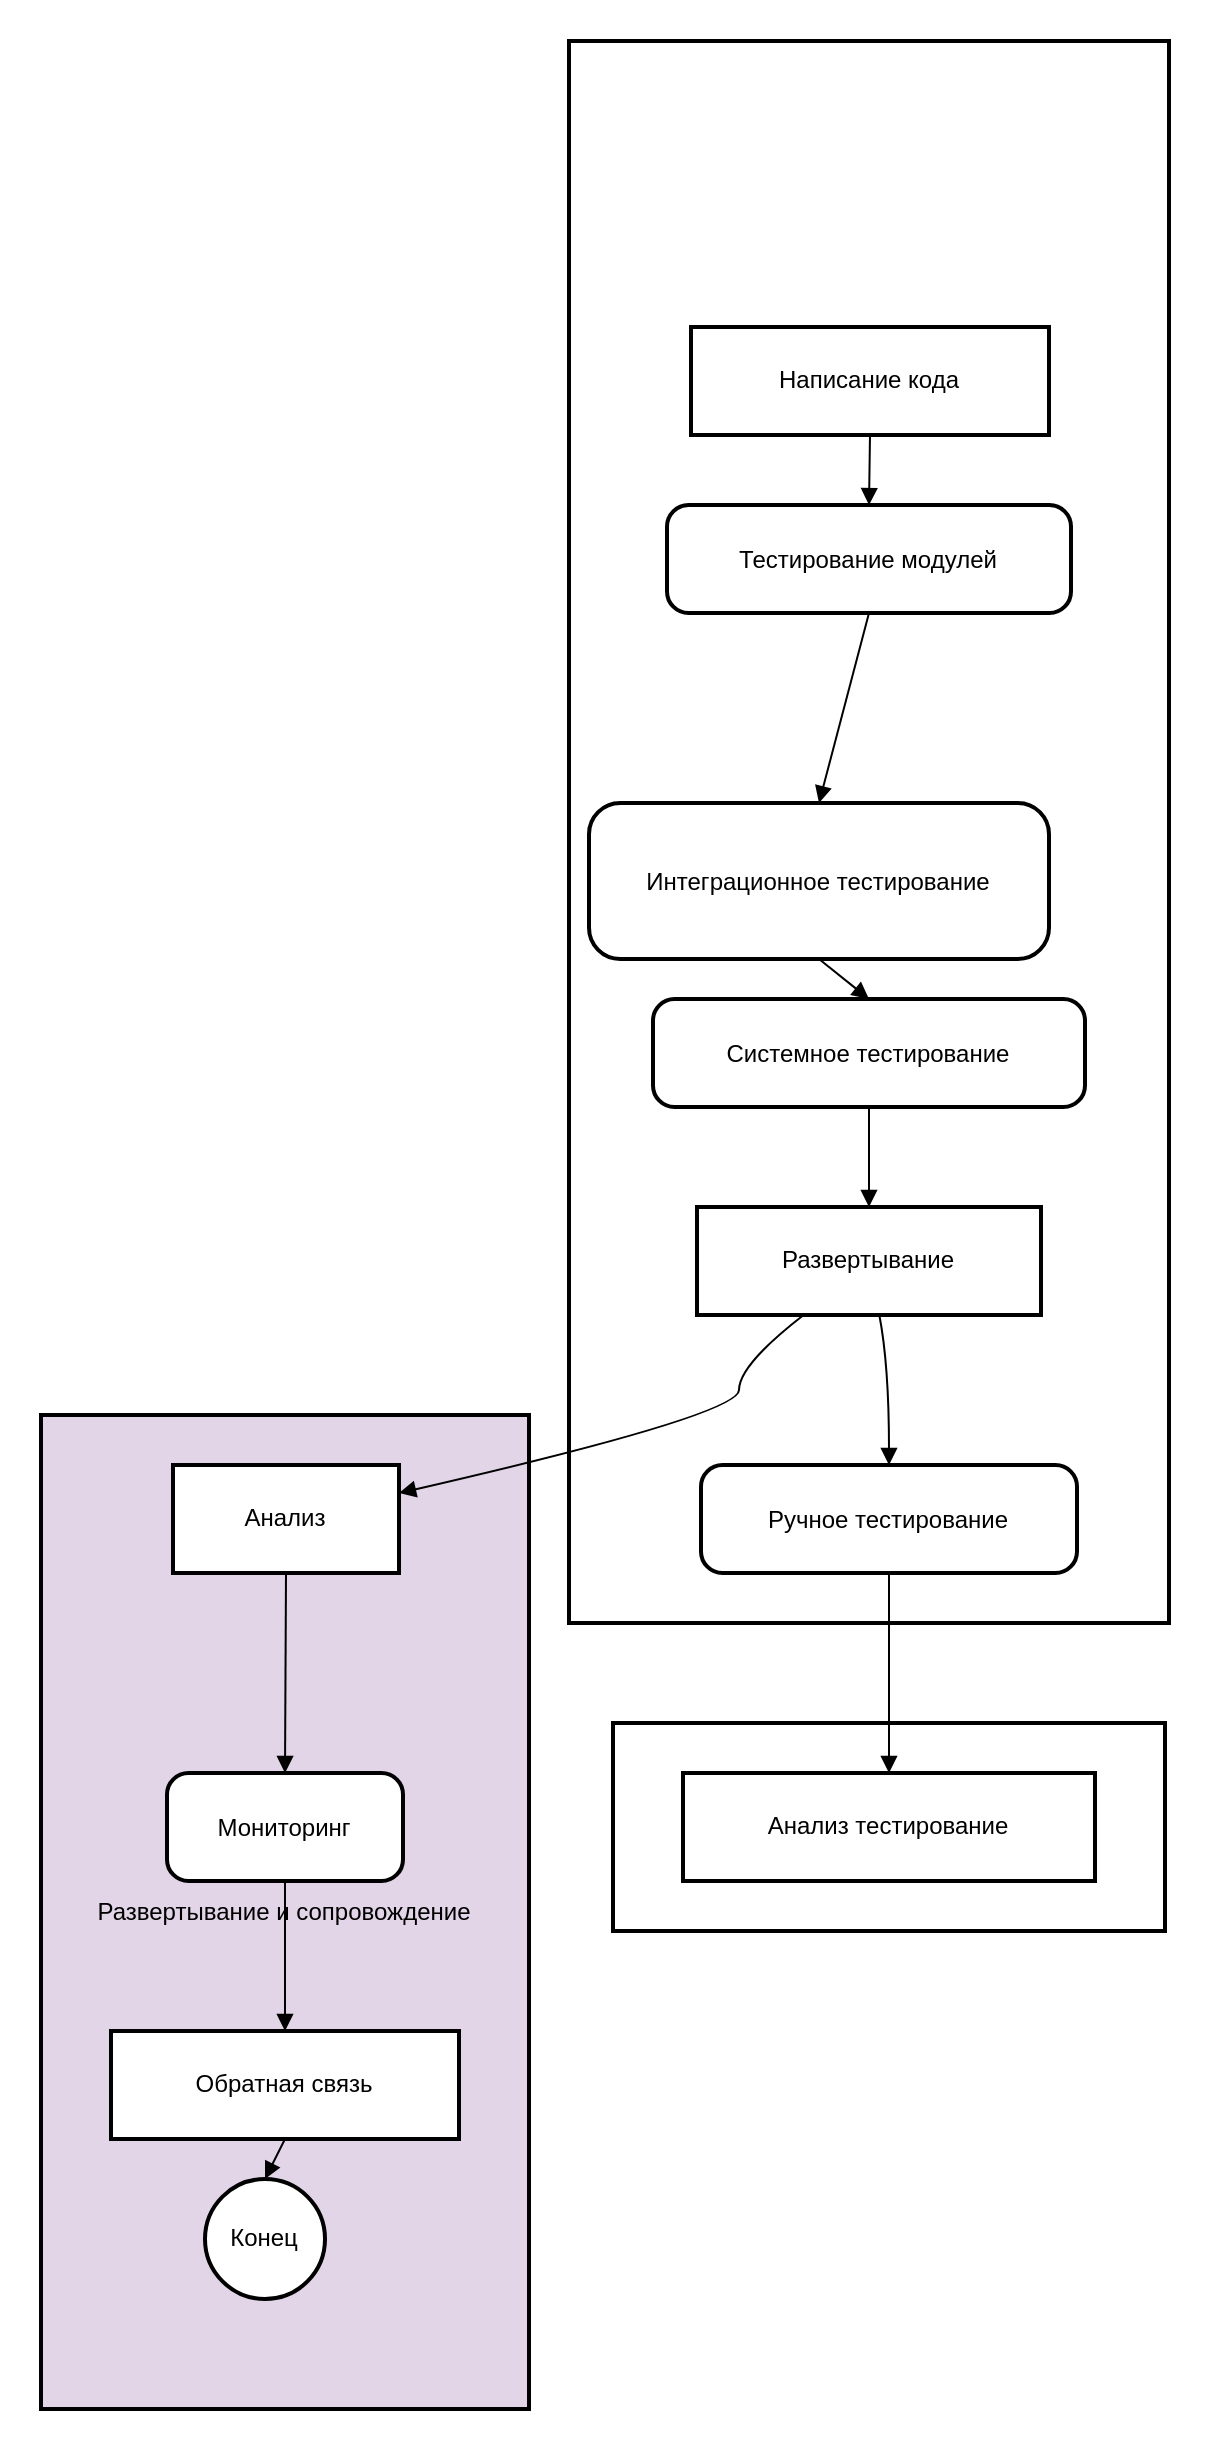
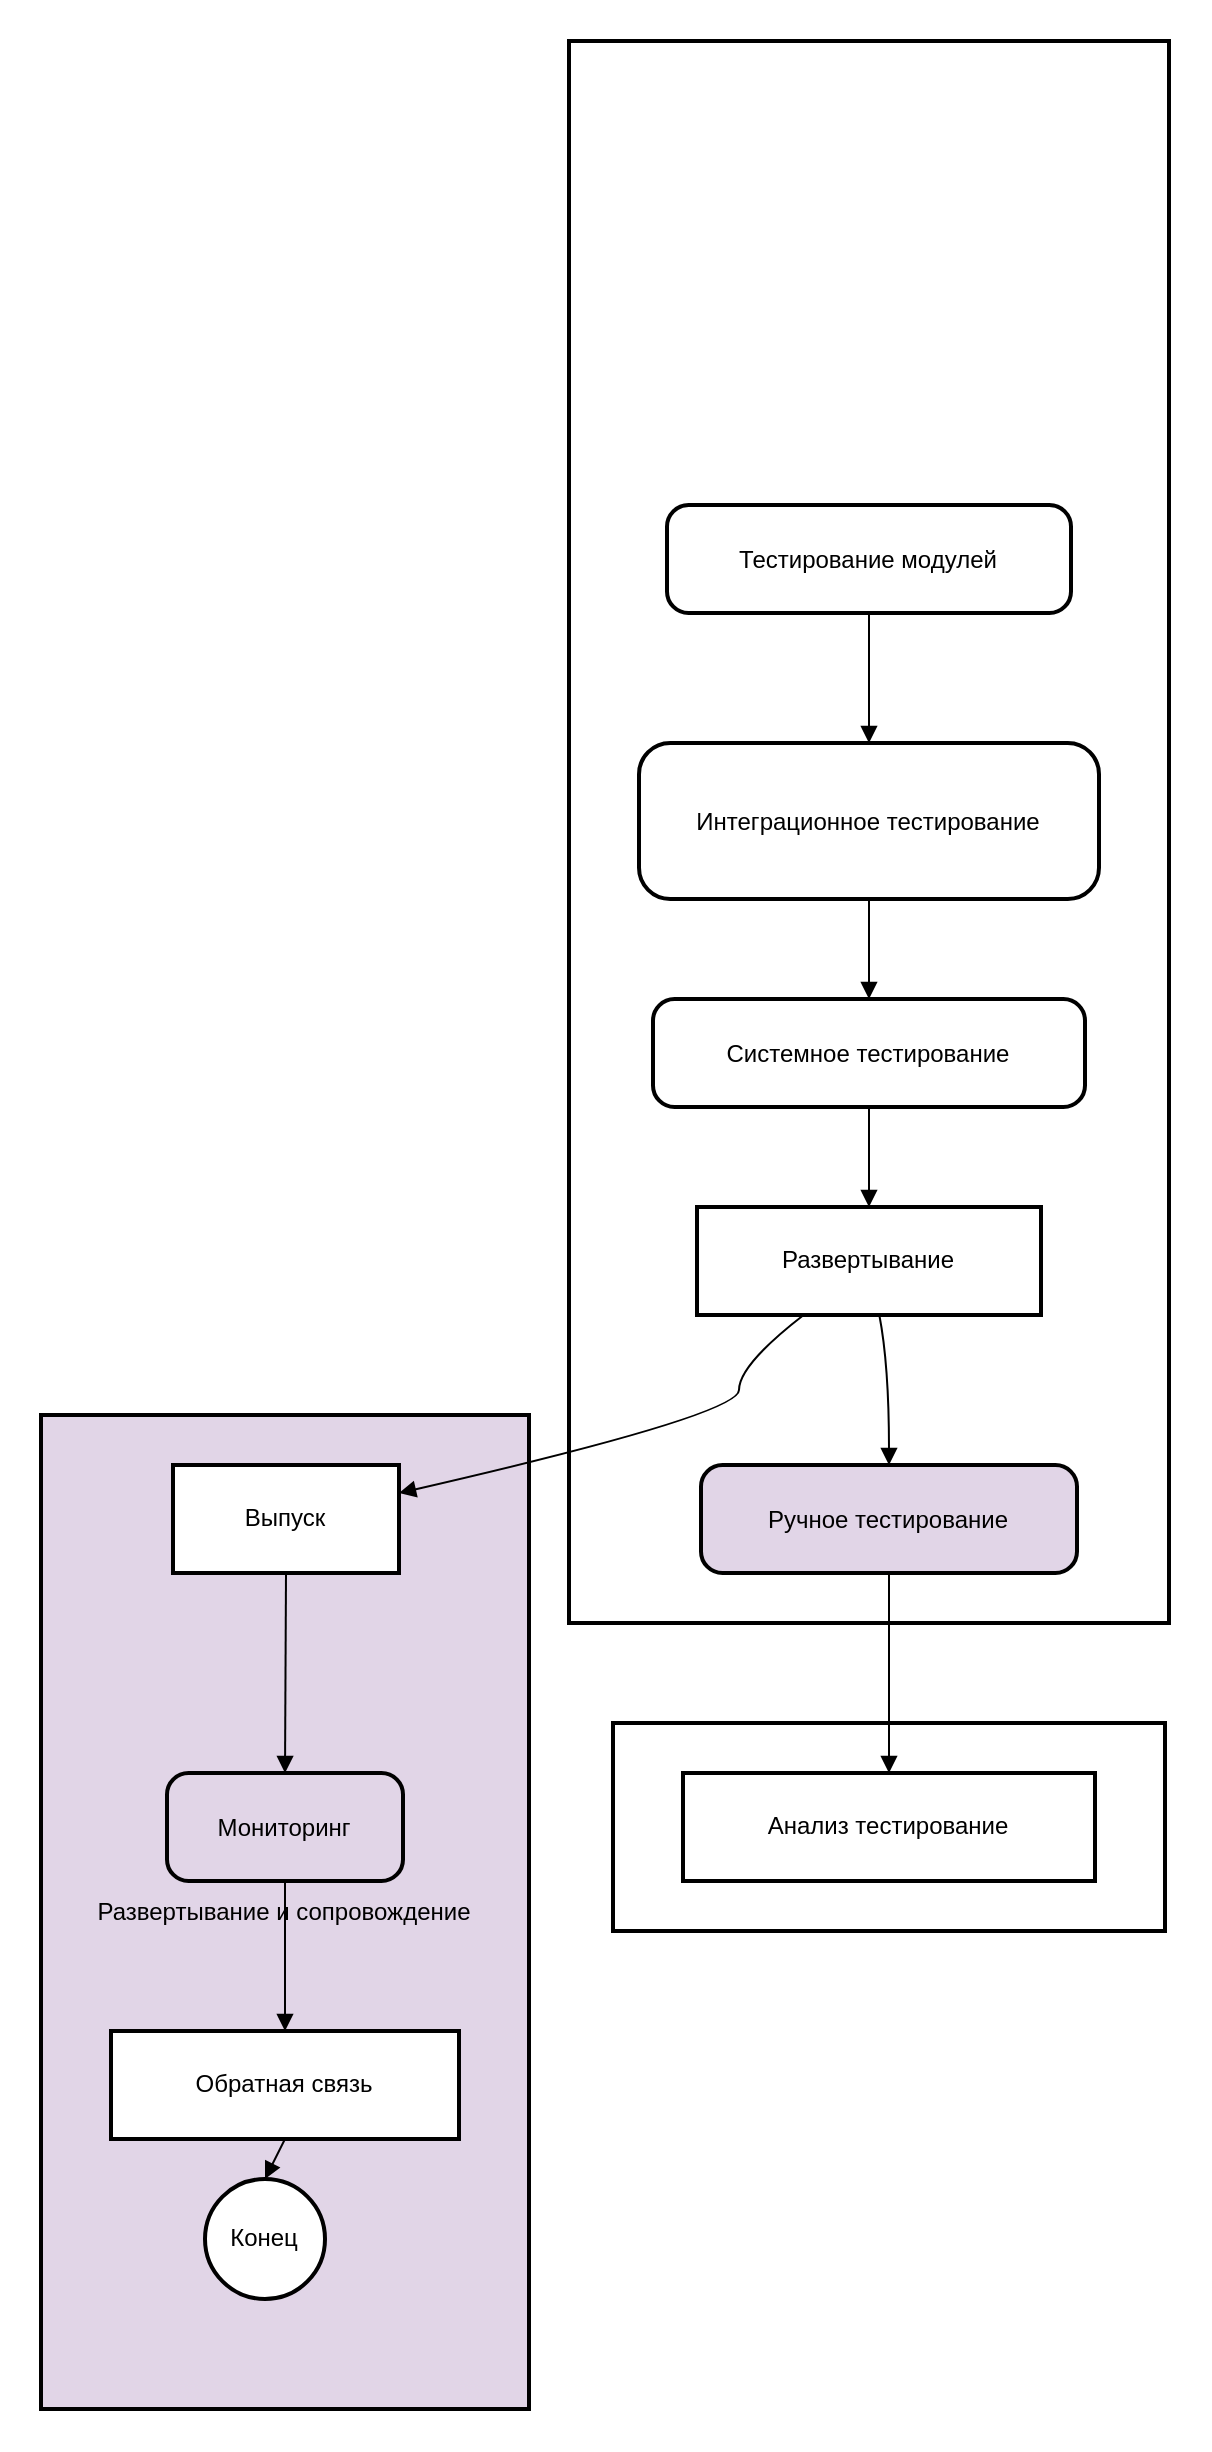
(870, 381) -> none
(870, 463) -> none
(819, 881) -> (869, 821)
(286, 1519) -> (286, 1519)
(889, 1519) -> (889, 1519)
(285, 1827) -> (285, 1827)
